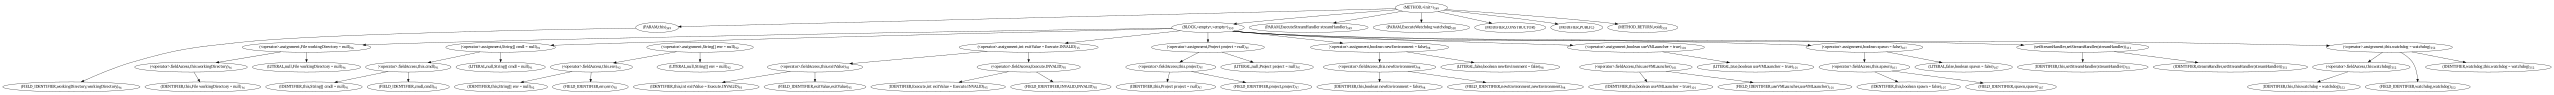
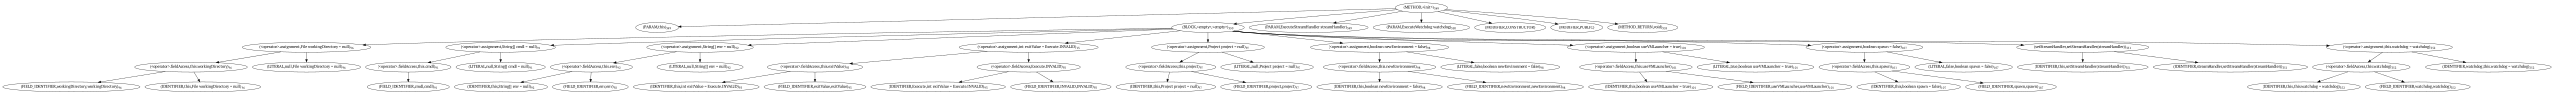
(357, 35) -> (133, 77)
none -> (962, 37)
none -> (1636, 56)
(2413, 63) -> (2388, 77)
(314, 87) -> none
